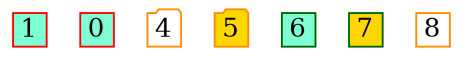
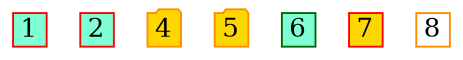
(97, 30) -> (97, 30)
(164, 30) -> (164, 30)
(366, 30) -> (366, 30)
